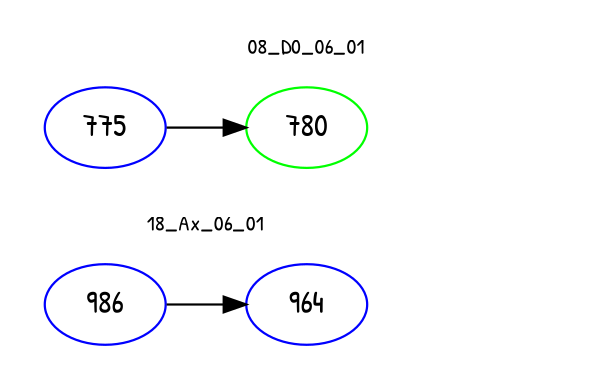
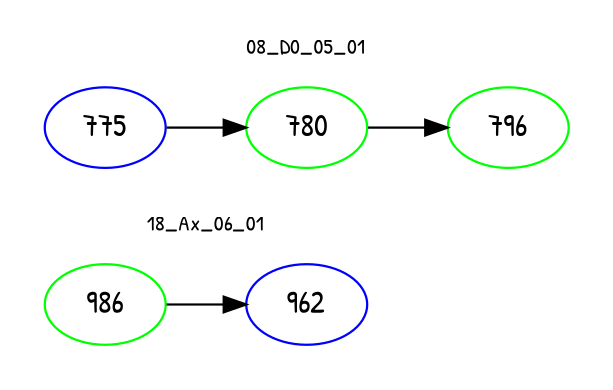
(307, 48) -> (307, 48)
none -> (508, 128)
(105, 304) -> (105, 304)
(307, 304) -> (307, 304)
